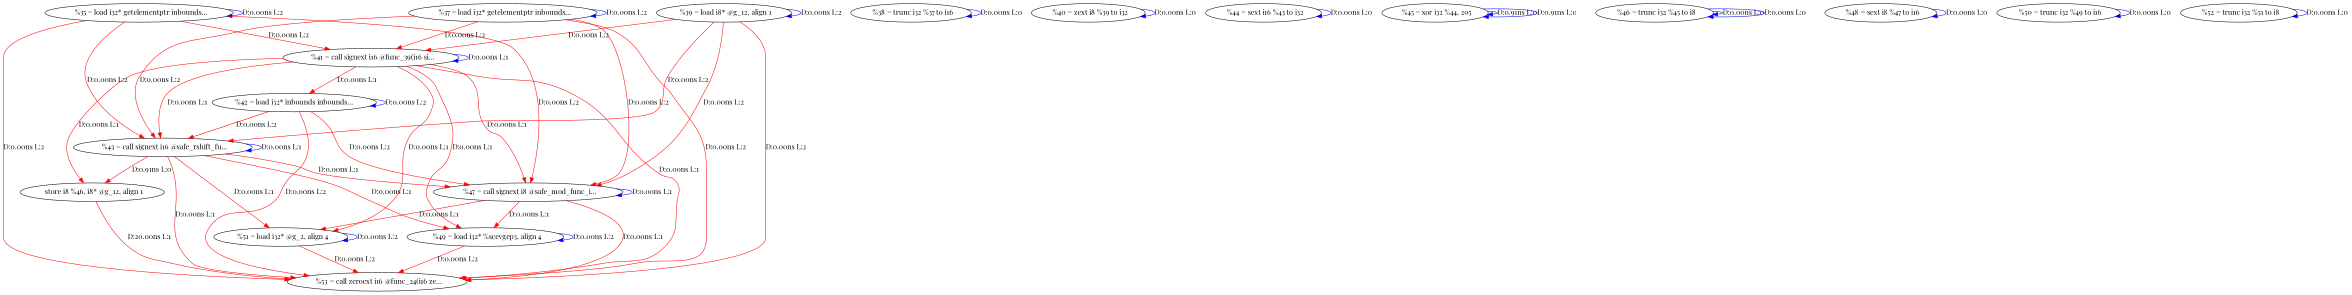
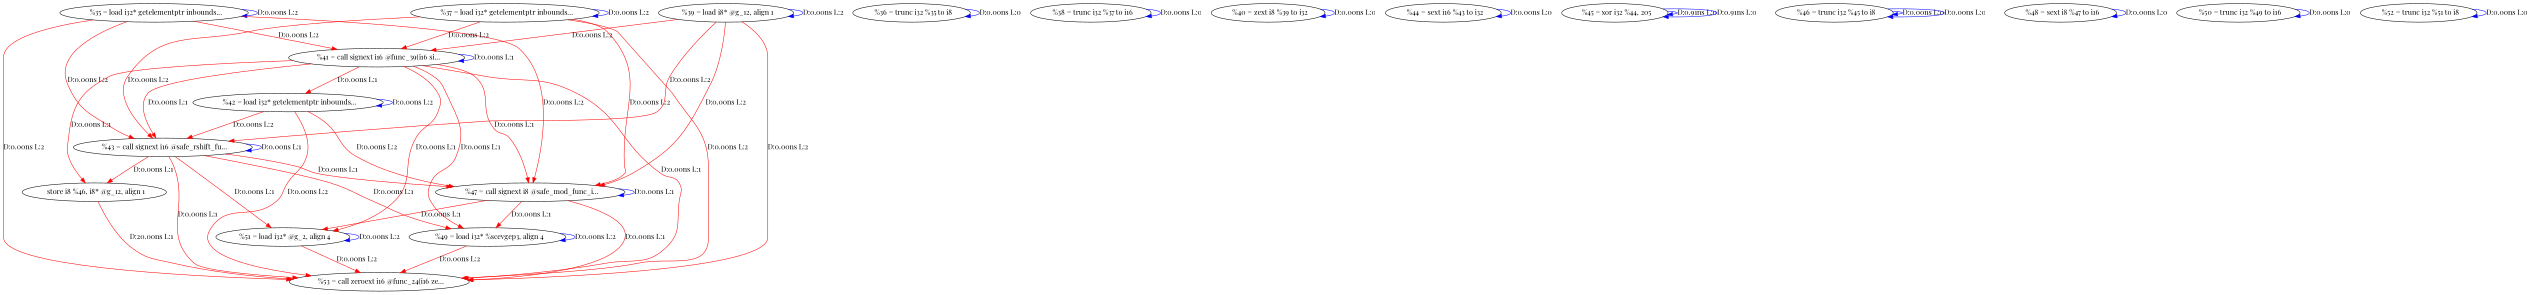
none -> (912, 13)
(294, 103) -> (288, 103)
(152, 170) -> (154, 170)
